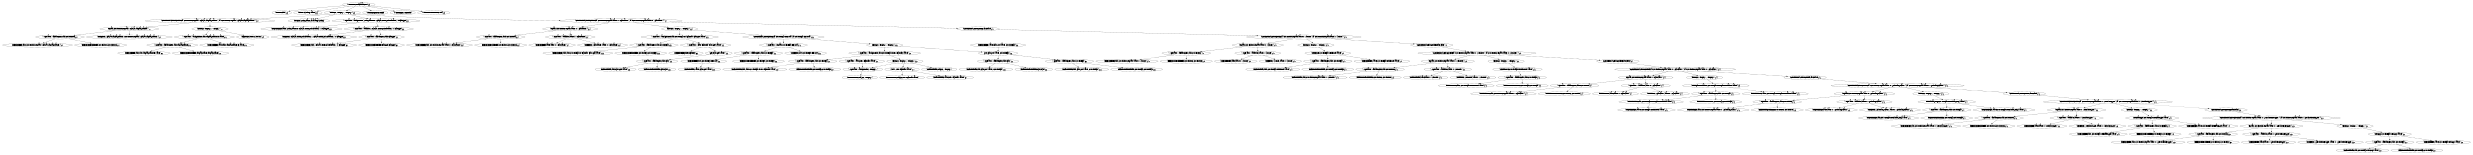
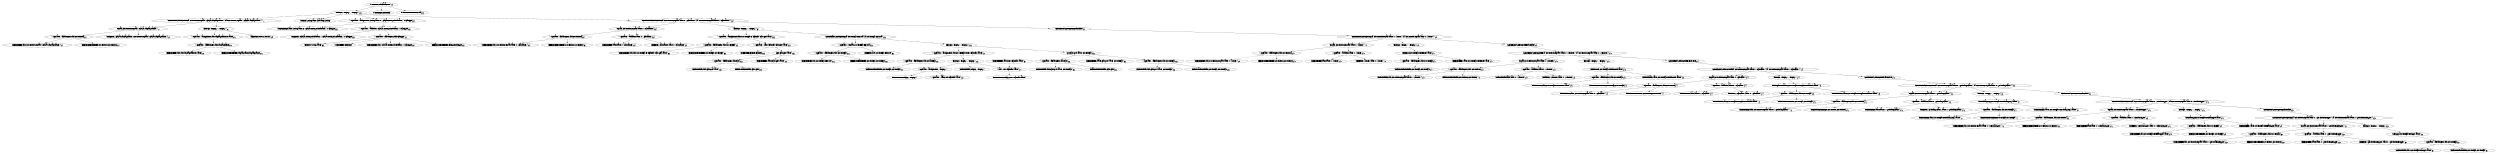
(334, 9) -> (350, 41)
(381, 9) -> (367, 41)
(282, 13) -> none
(263, 37) -> (272, 37)
(227, 45) -> none
(800, 45) -> (872, 45)
(998, 49) -> (1093, 57)
(702, 65) -> (779, 57)
(862, 65) -> (939, 73)
(755, 69) -> none
(1273, 69) -> none
(925, 73) -> (1009, 65)
(1649, 105) -> (1635, 73)
(1910, 118) -> (1962, 118)
(2170, 118) -> (2223, 118)
(2443, 142) -> none
